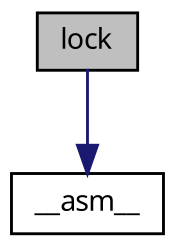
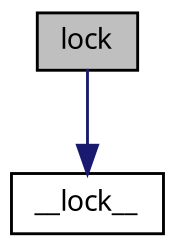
(87, 204) -> (87, 204)
